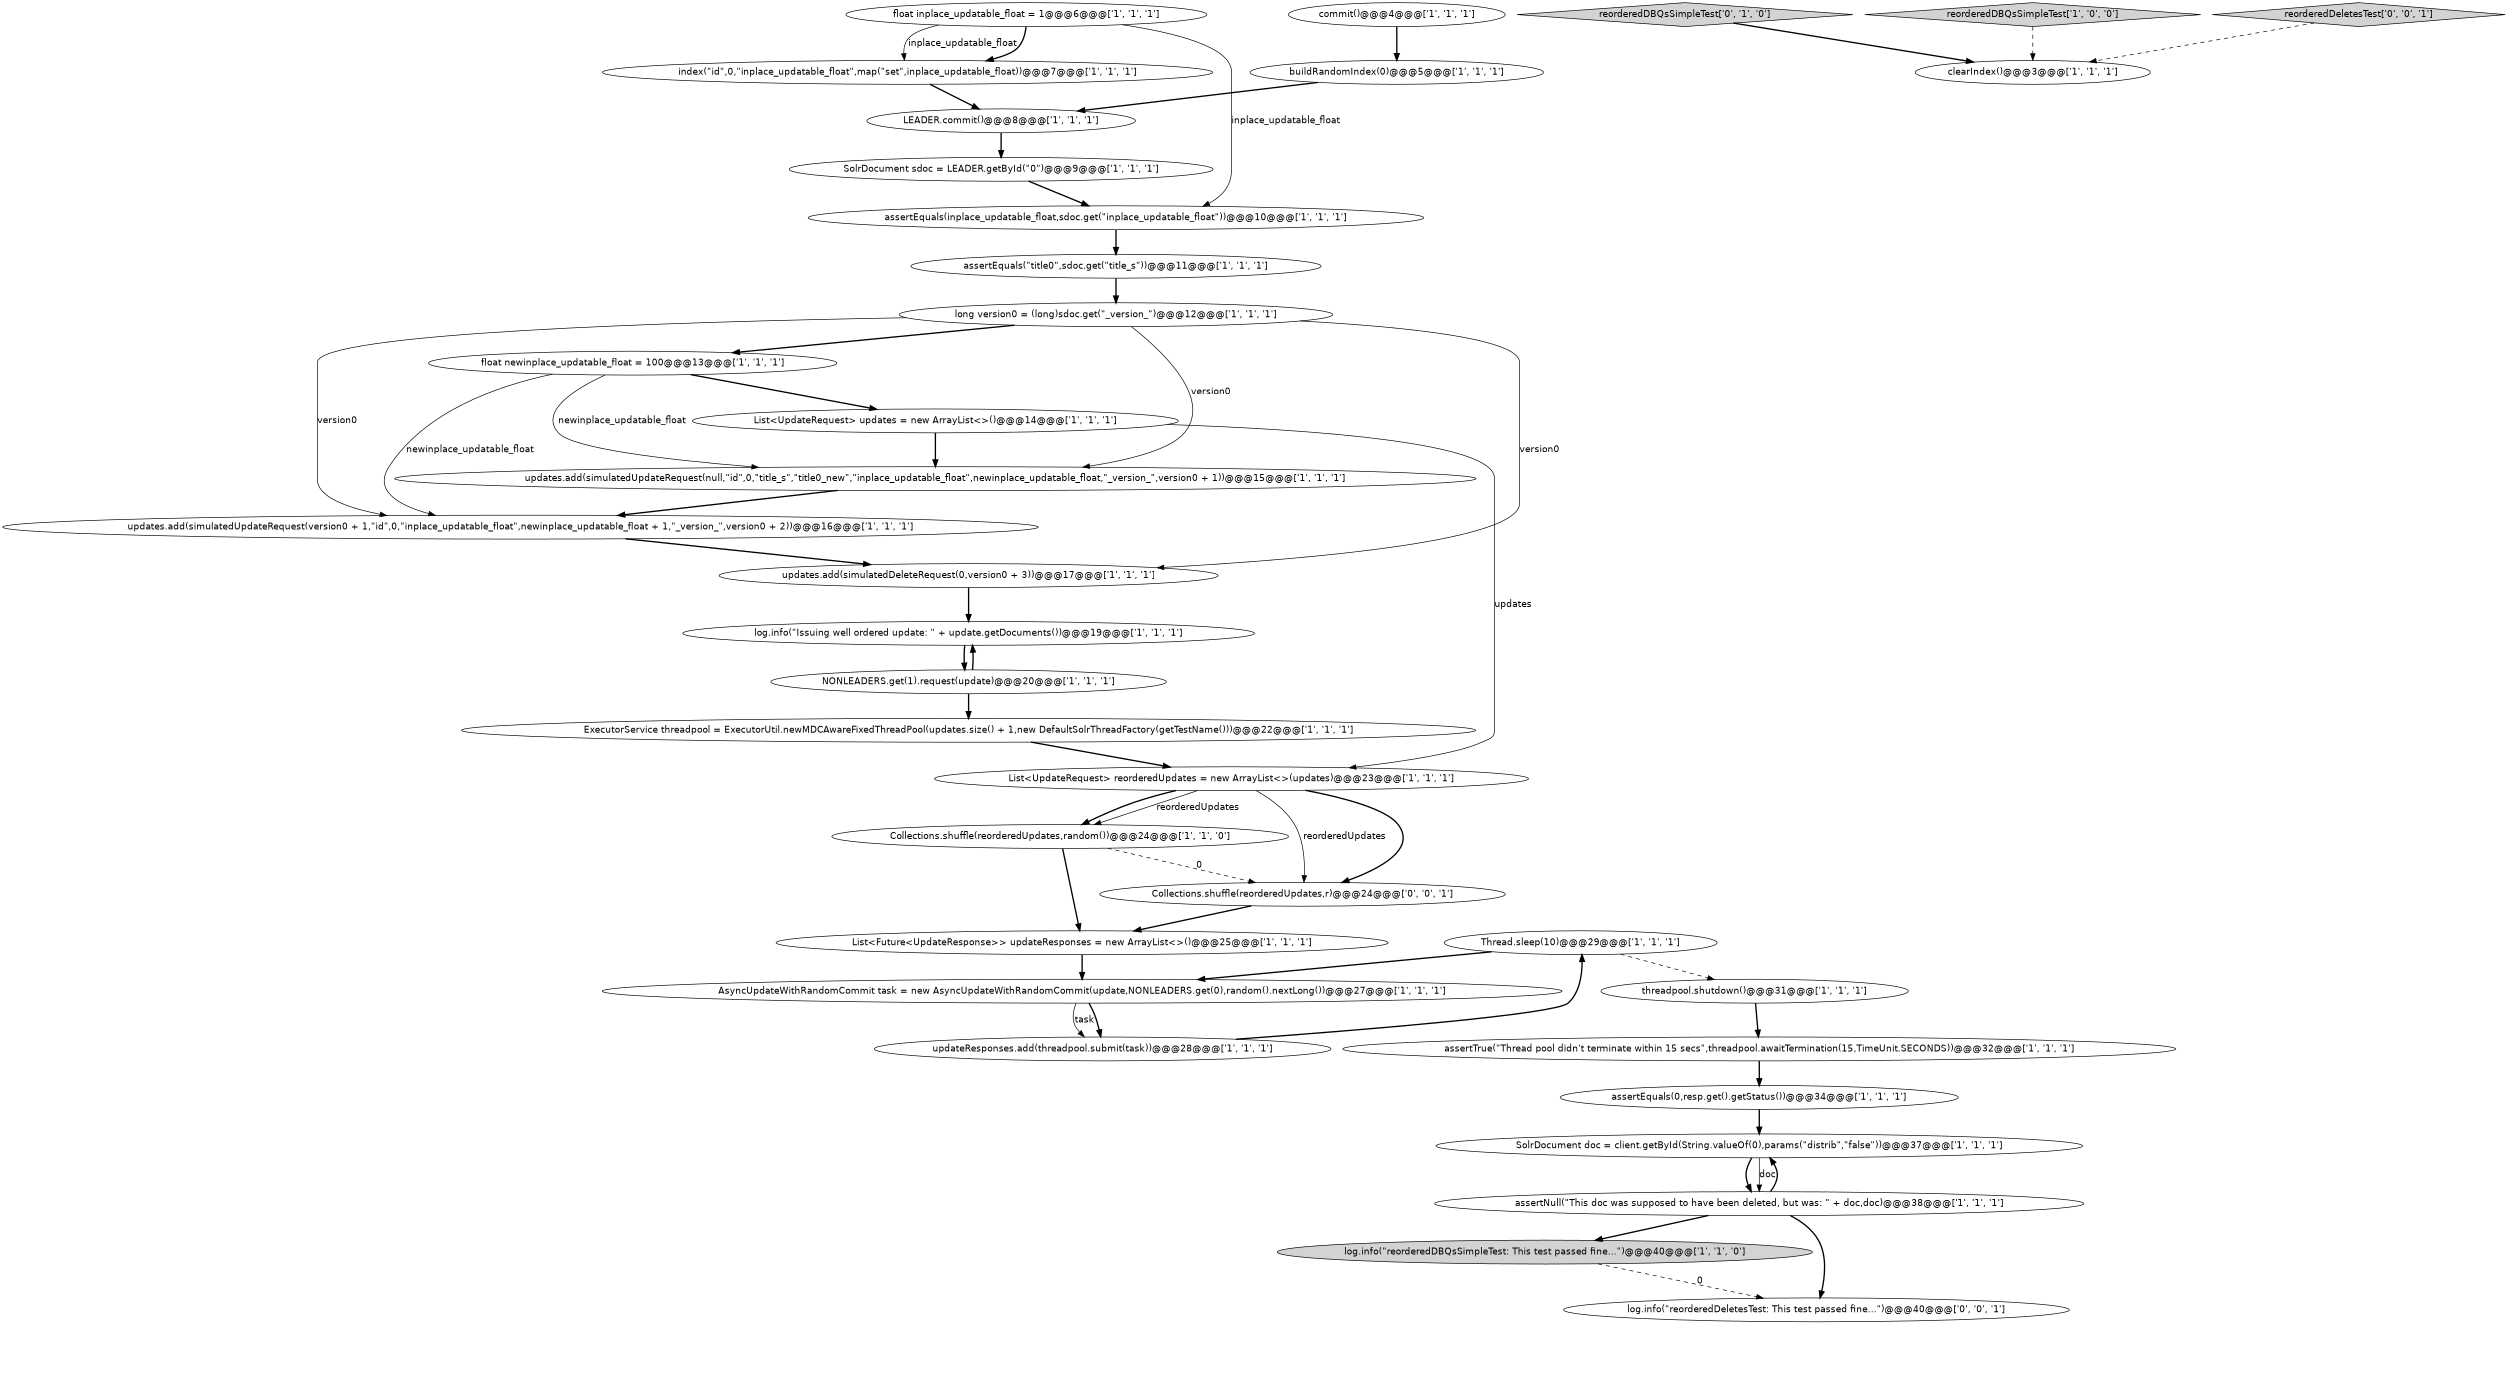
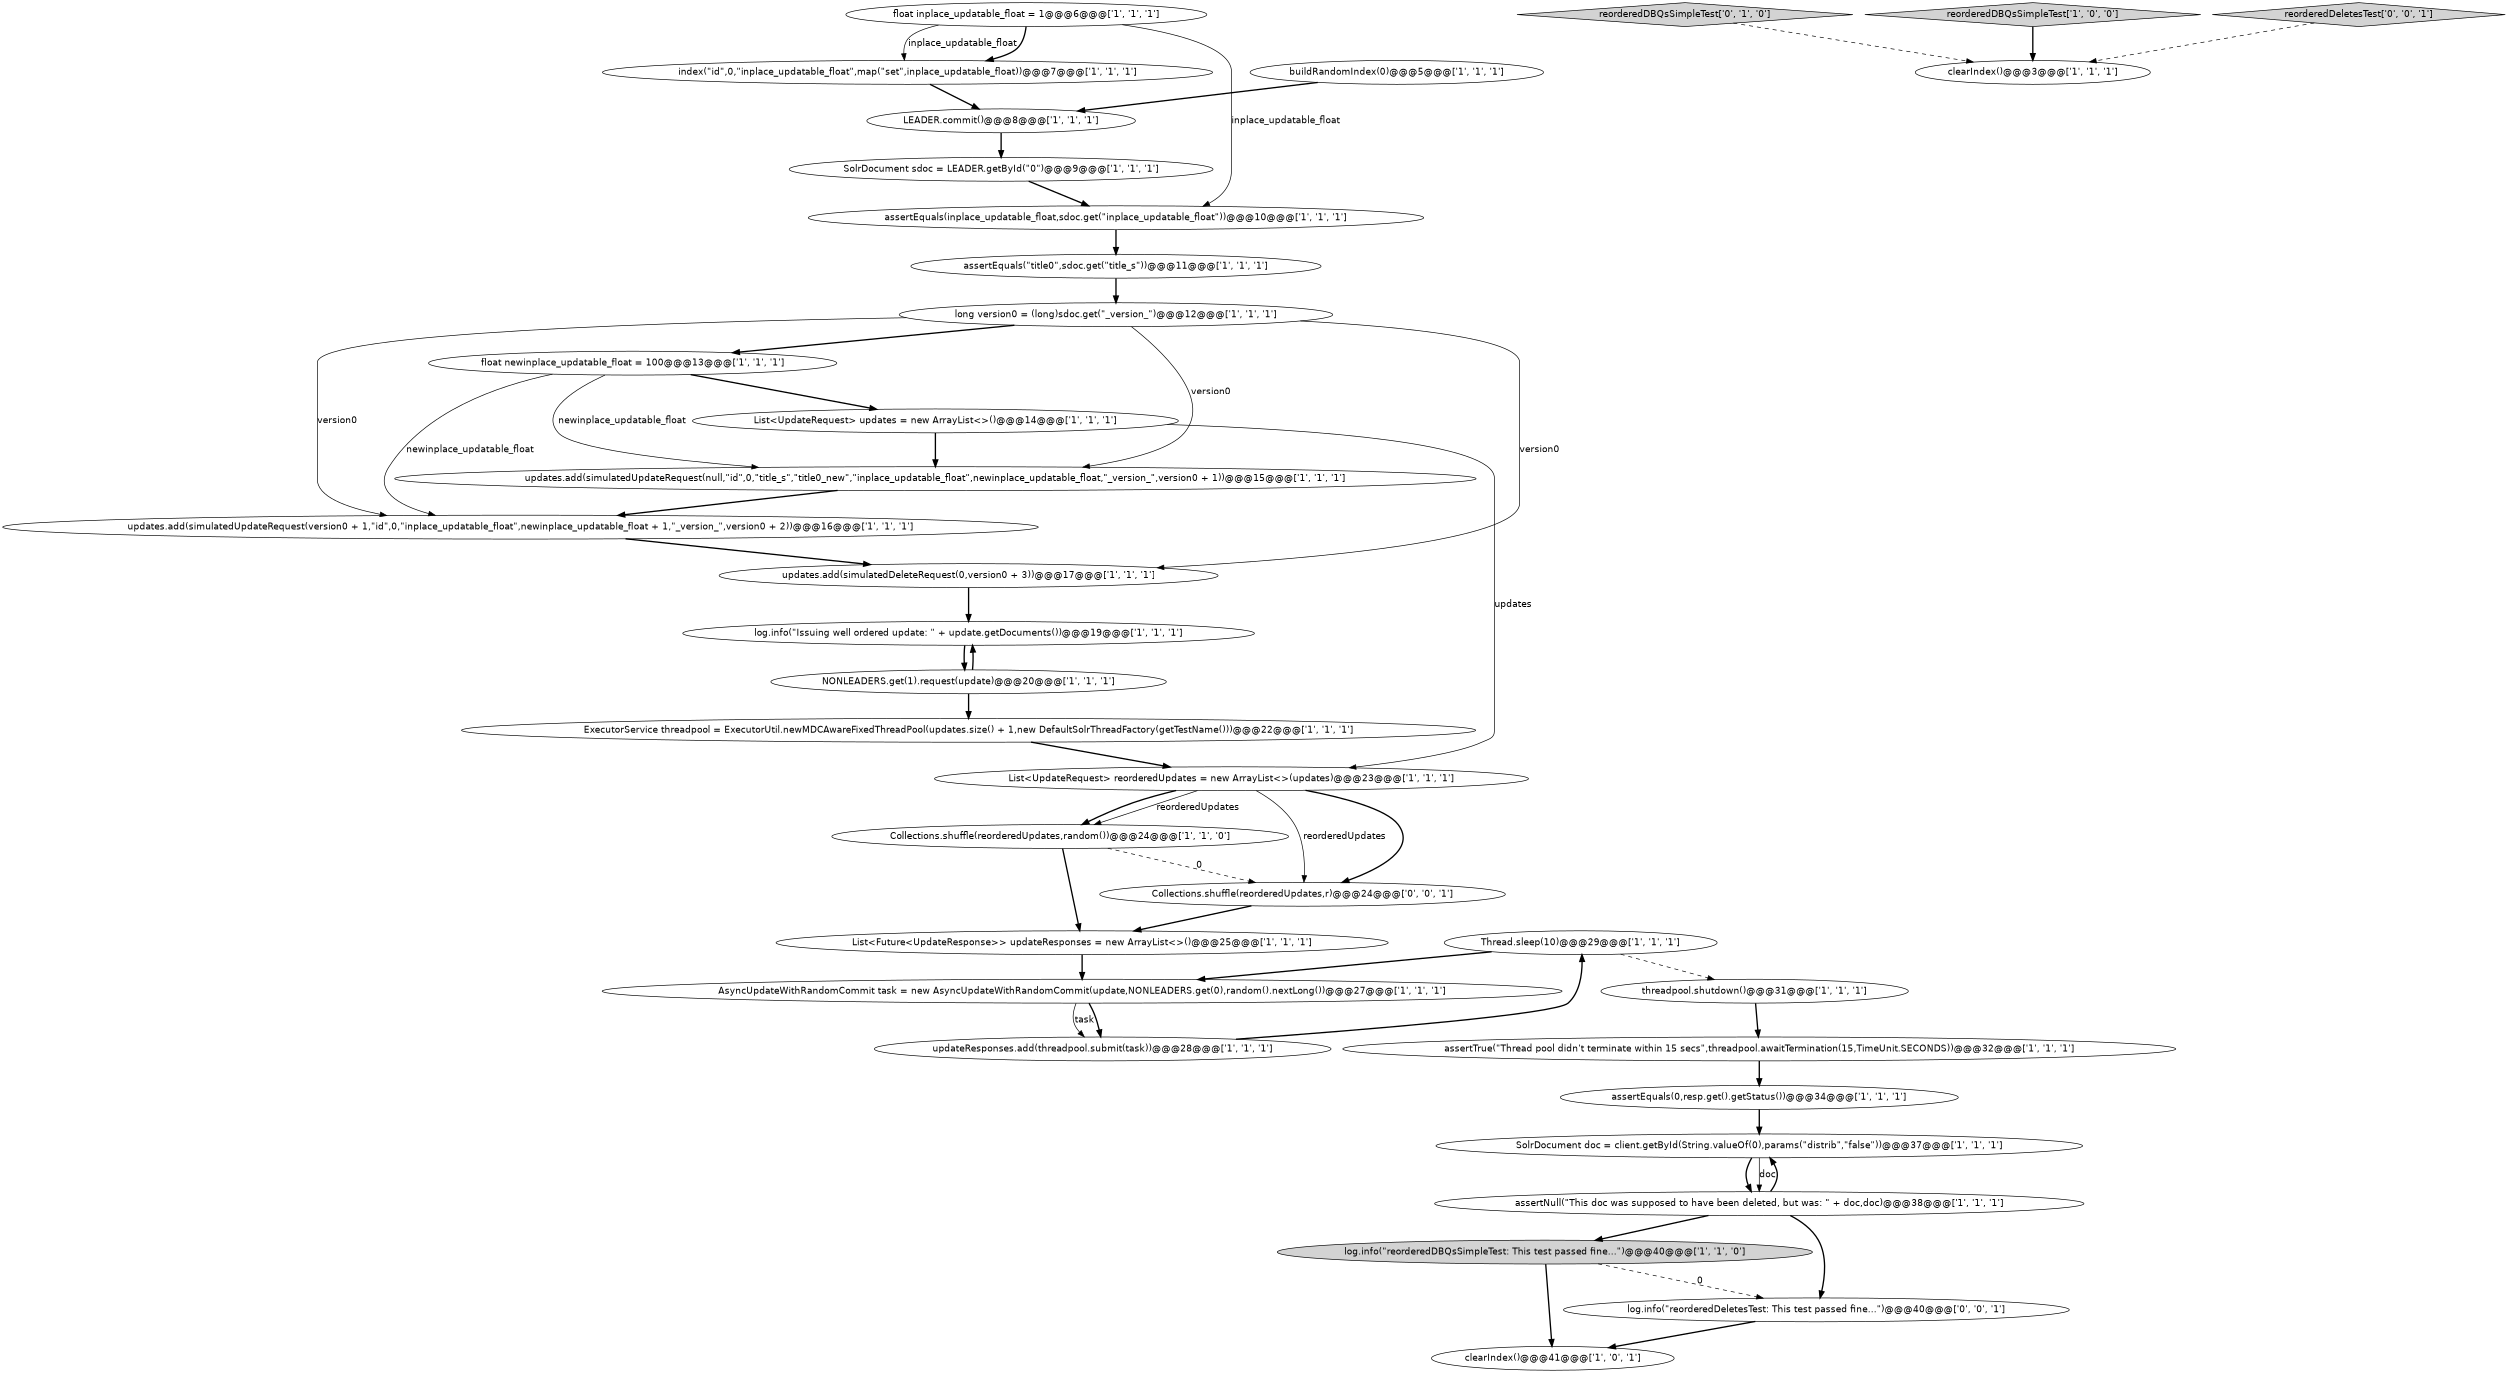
(1397, 15) -> none
(2033, 40) -> (2033, 40)
(1850, 42) -> (1850, 42)
none -> (1553, 1358)
